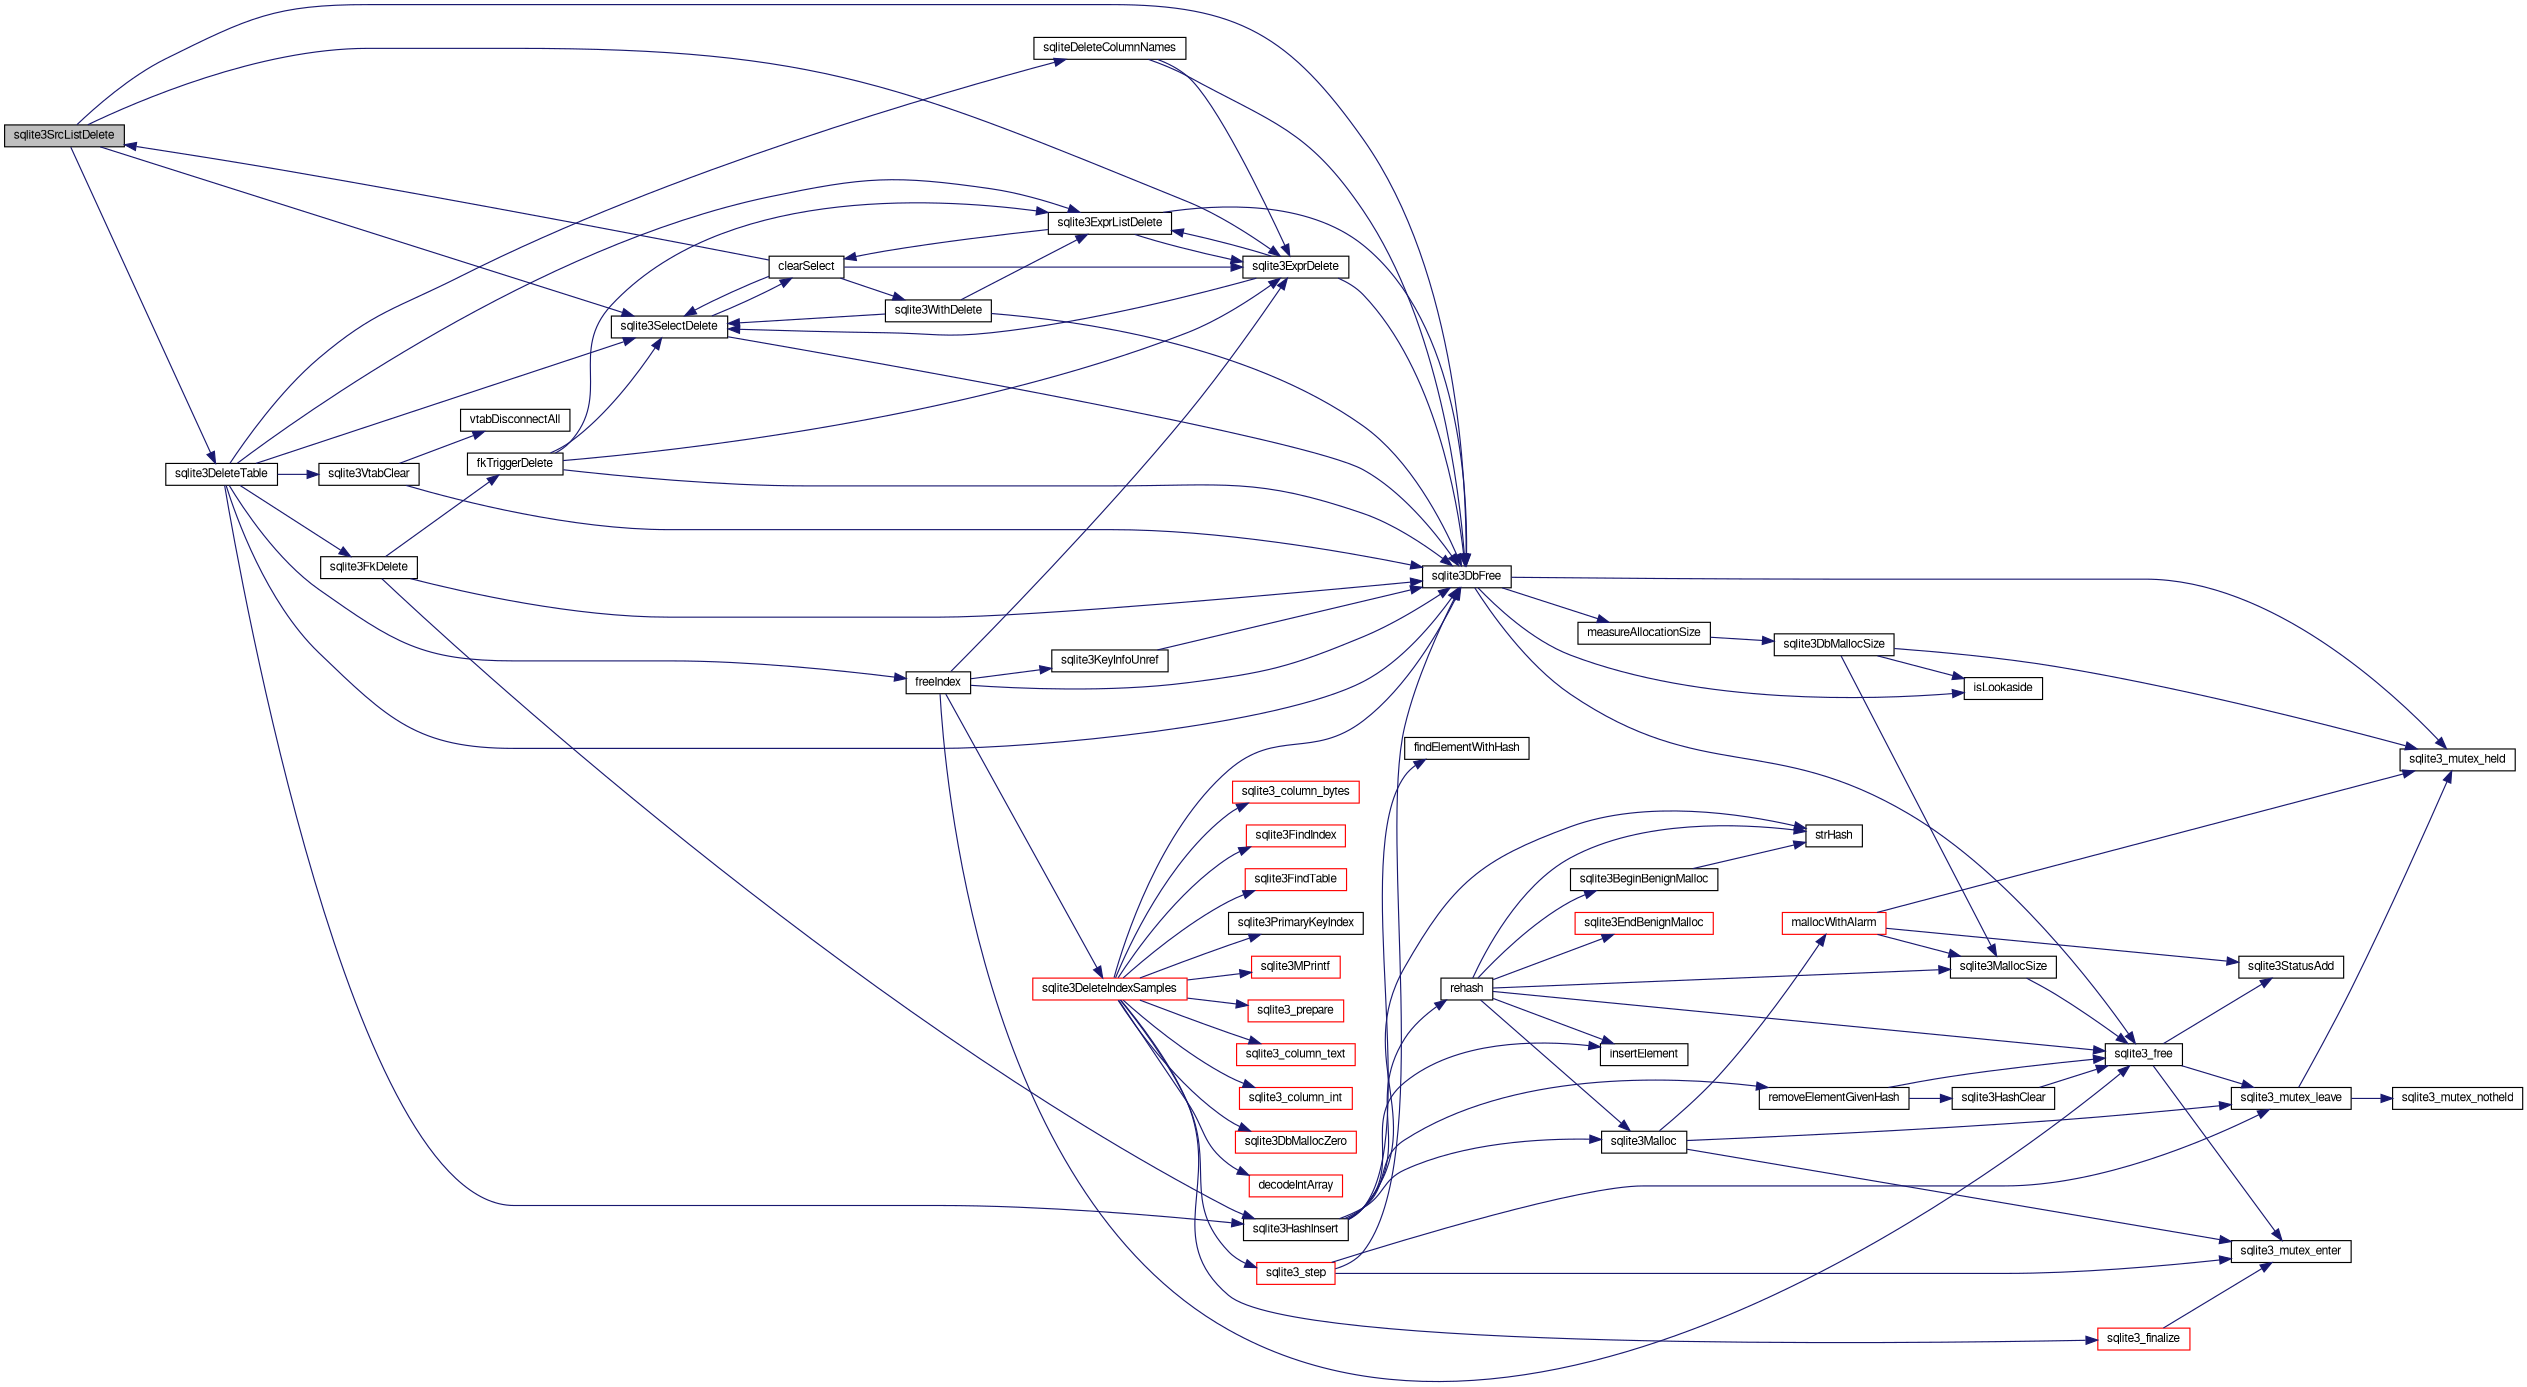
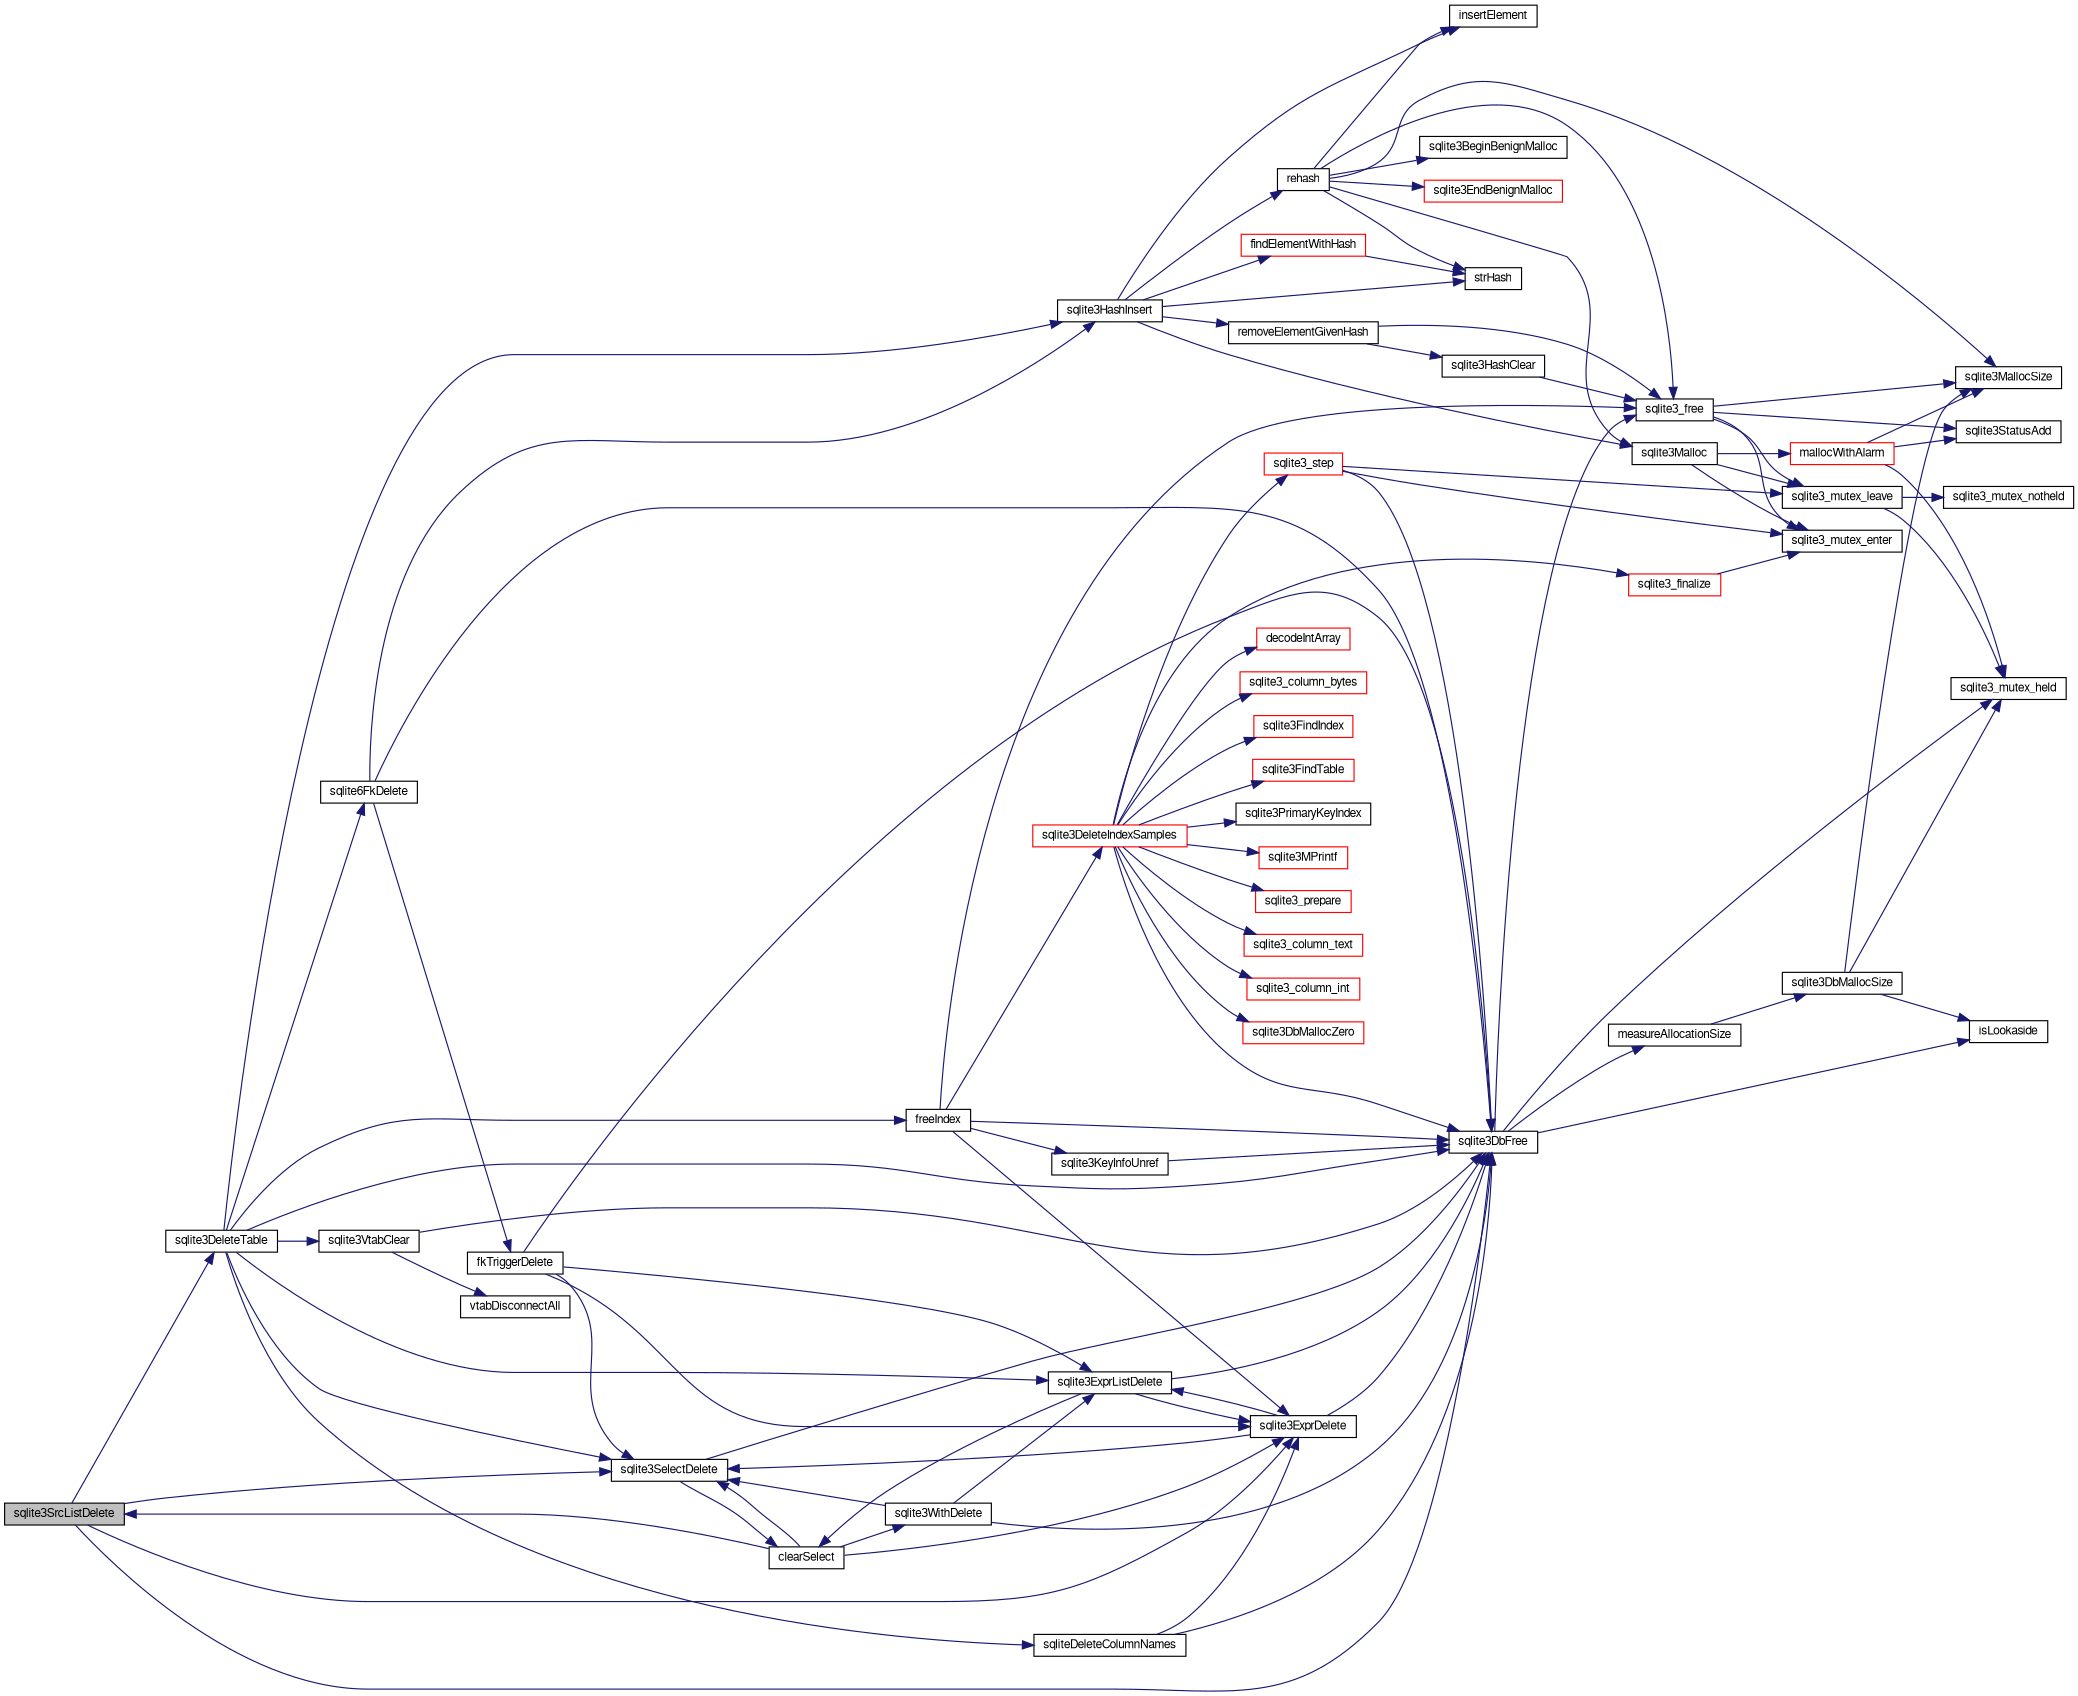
(369, 568) -> (369, 792)
(1467, 748) -> (1303, 245)
(1743, 857) -> (1410, 264)
(2073, 1006) -> (1829, 395)
